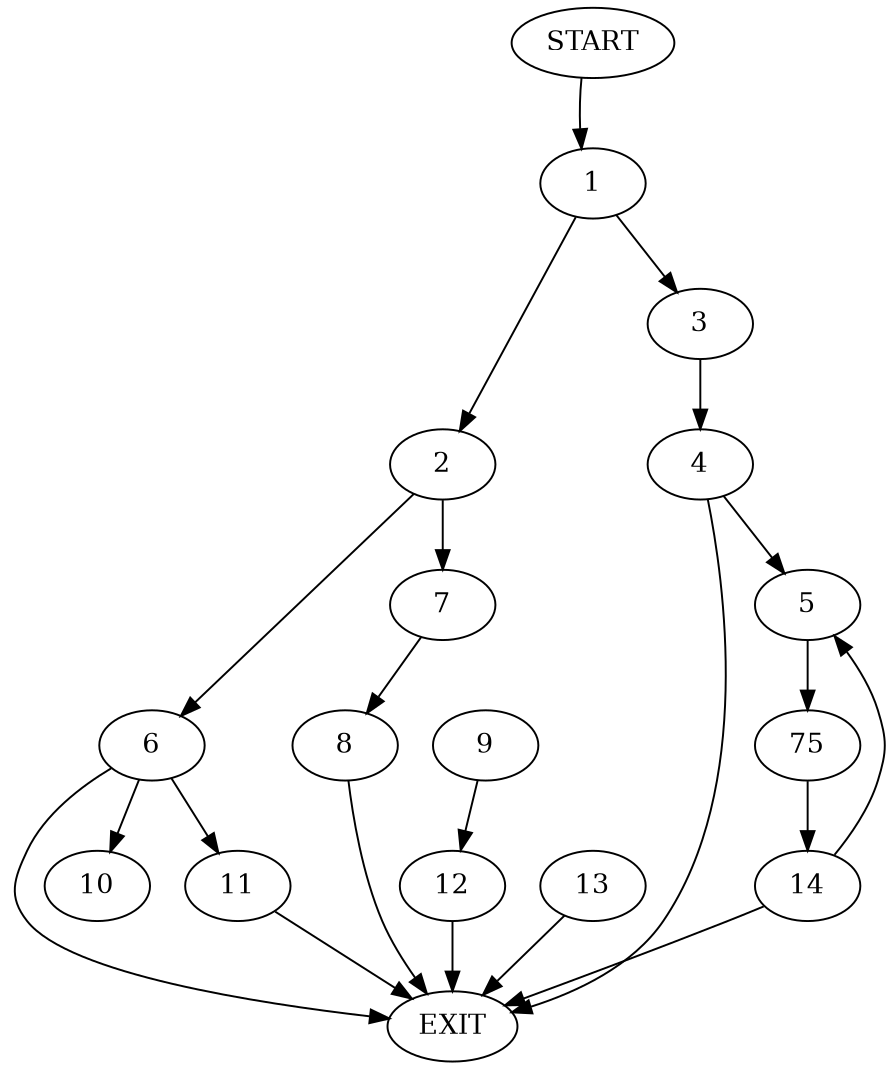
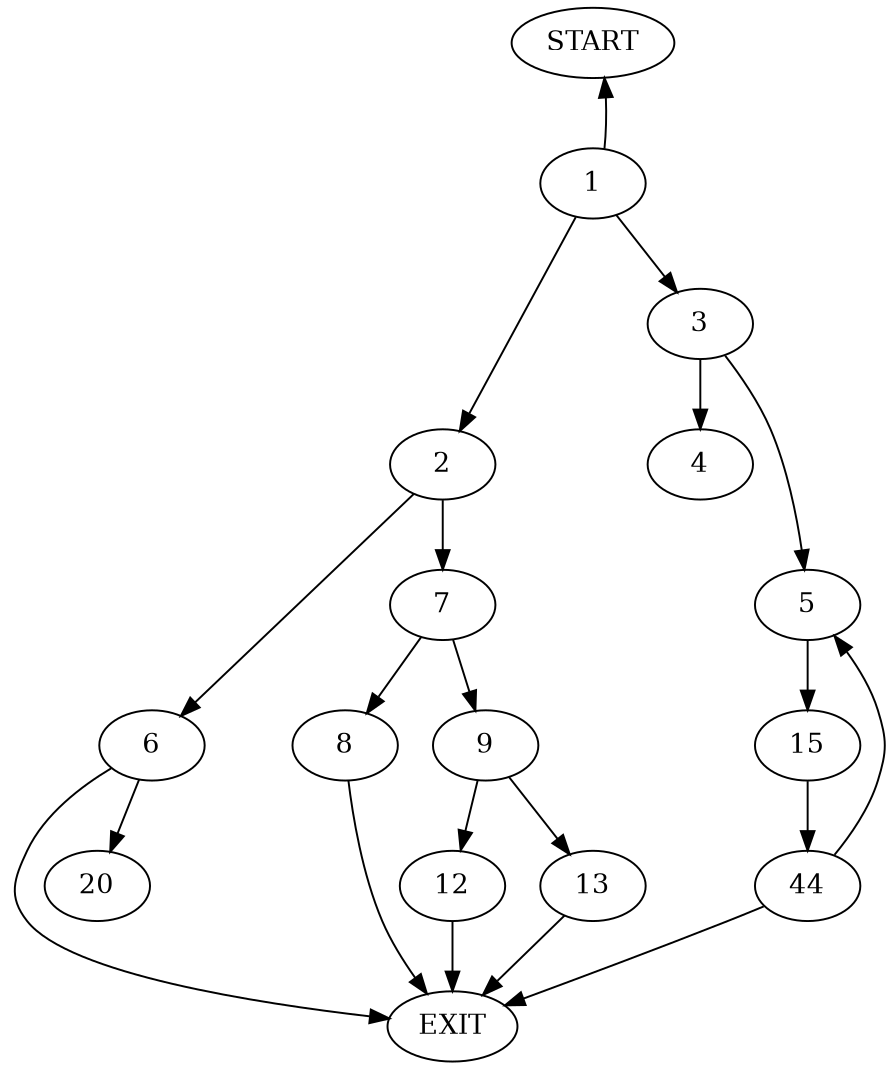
(580, 103) -> (606, 123)
(748, 527) -> (777, 447)
none -> (461, 666)
(808, 745) -> (808, 745)
(713, 795) -> none
none -> (533, 808)
(97, 886) -> (97, 886)
(238, 886) -> none
(808, 886) -> (808, 886)
